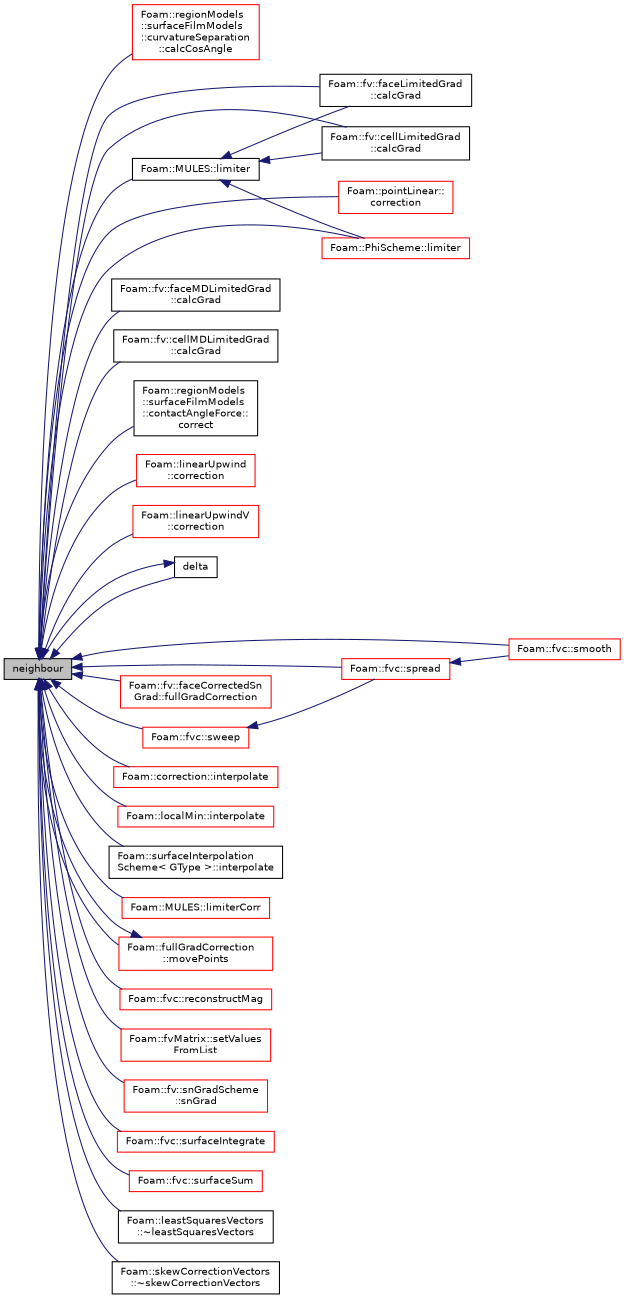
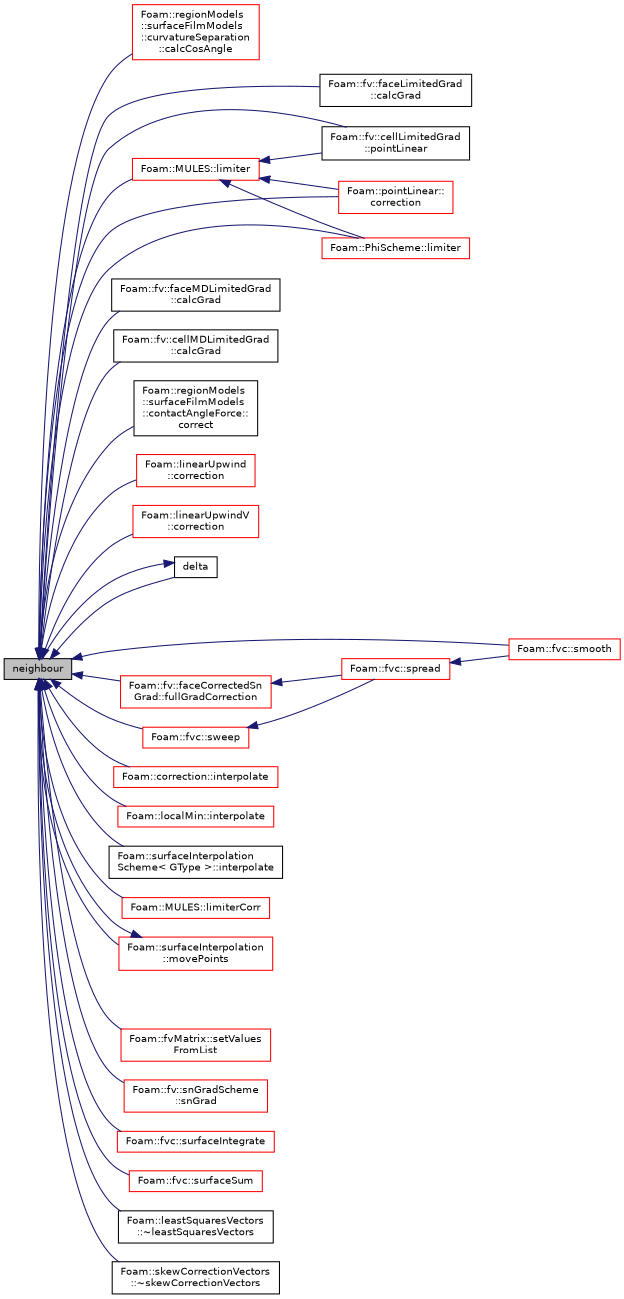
(290, 129) -> (304, 185)
(396, 143) -> (396, 143)
(196, 169) -> (196, 169)
(212, 665) -> (312, 679)
(196, 954) -> (196, 954)
(196, 999) -> none
